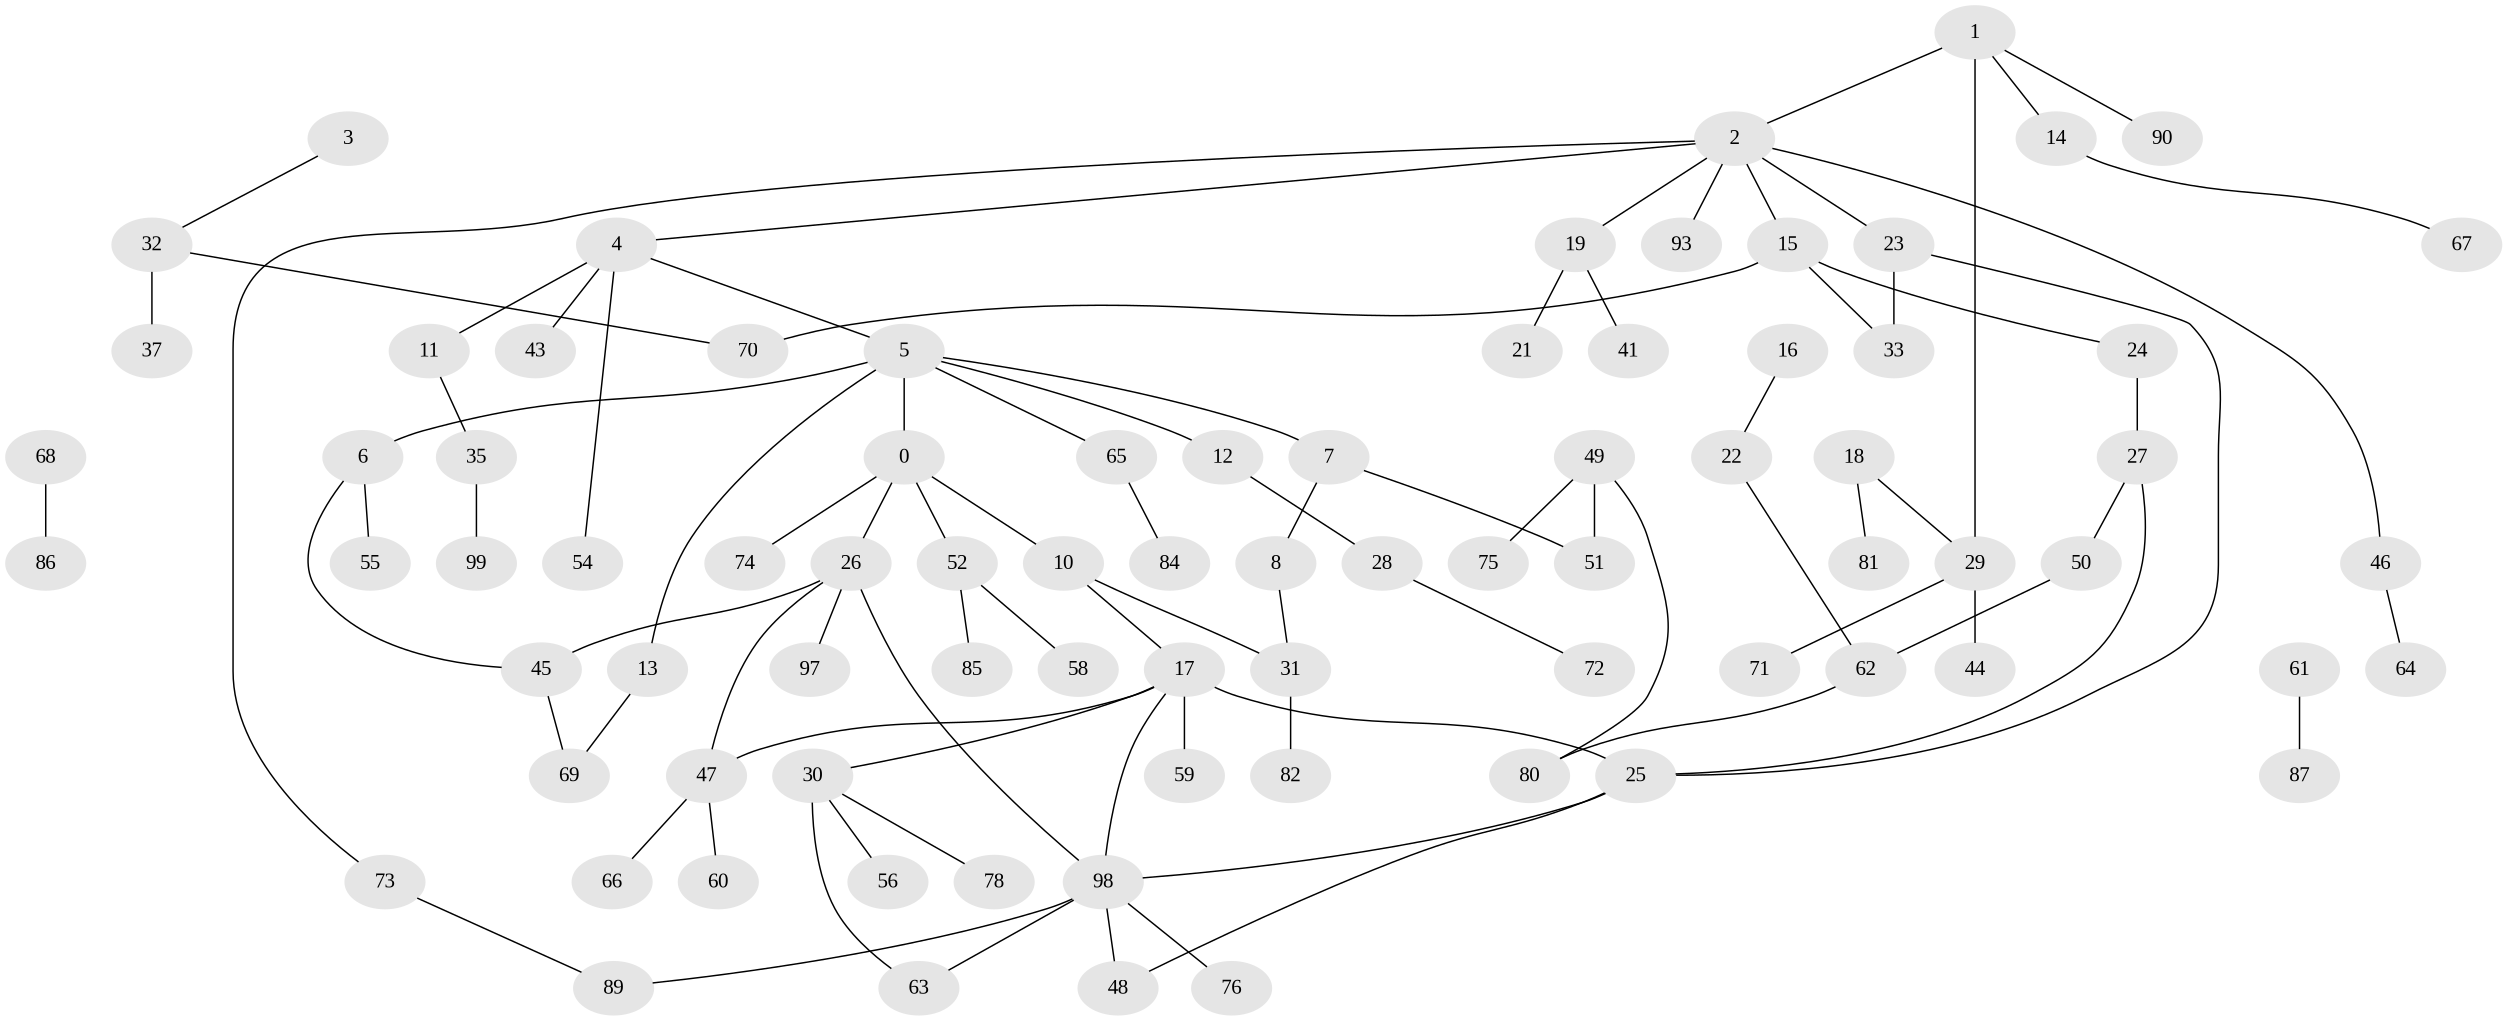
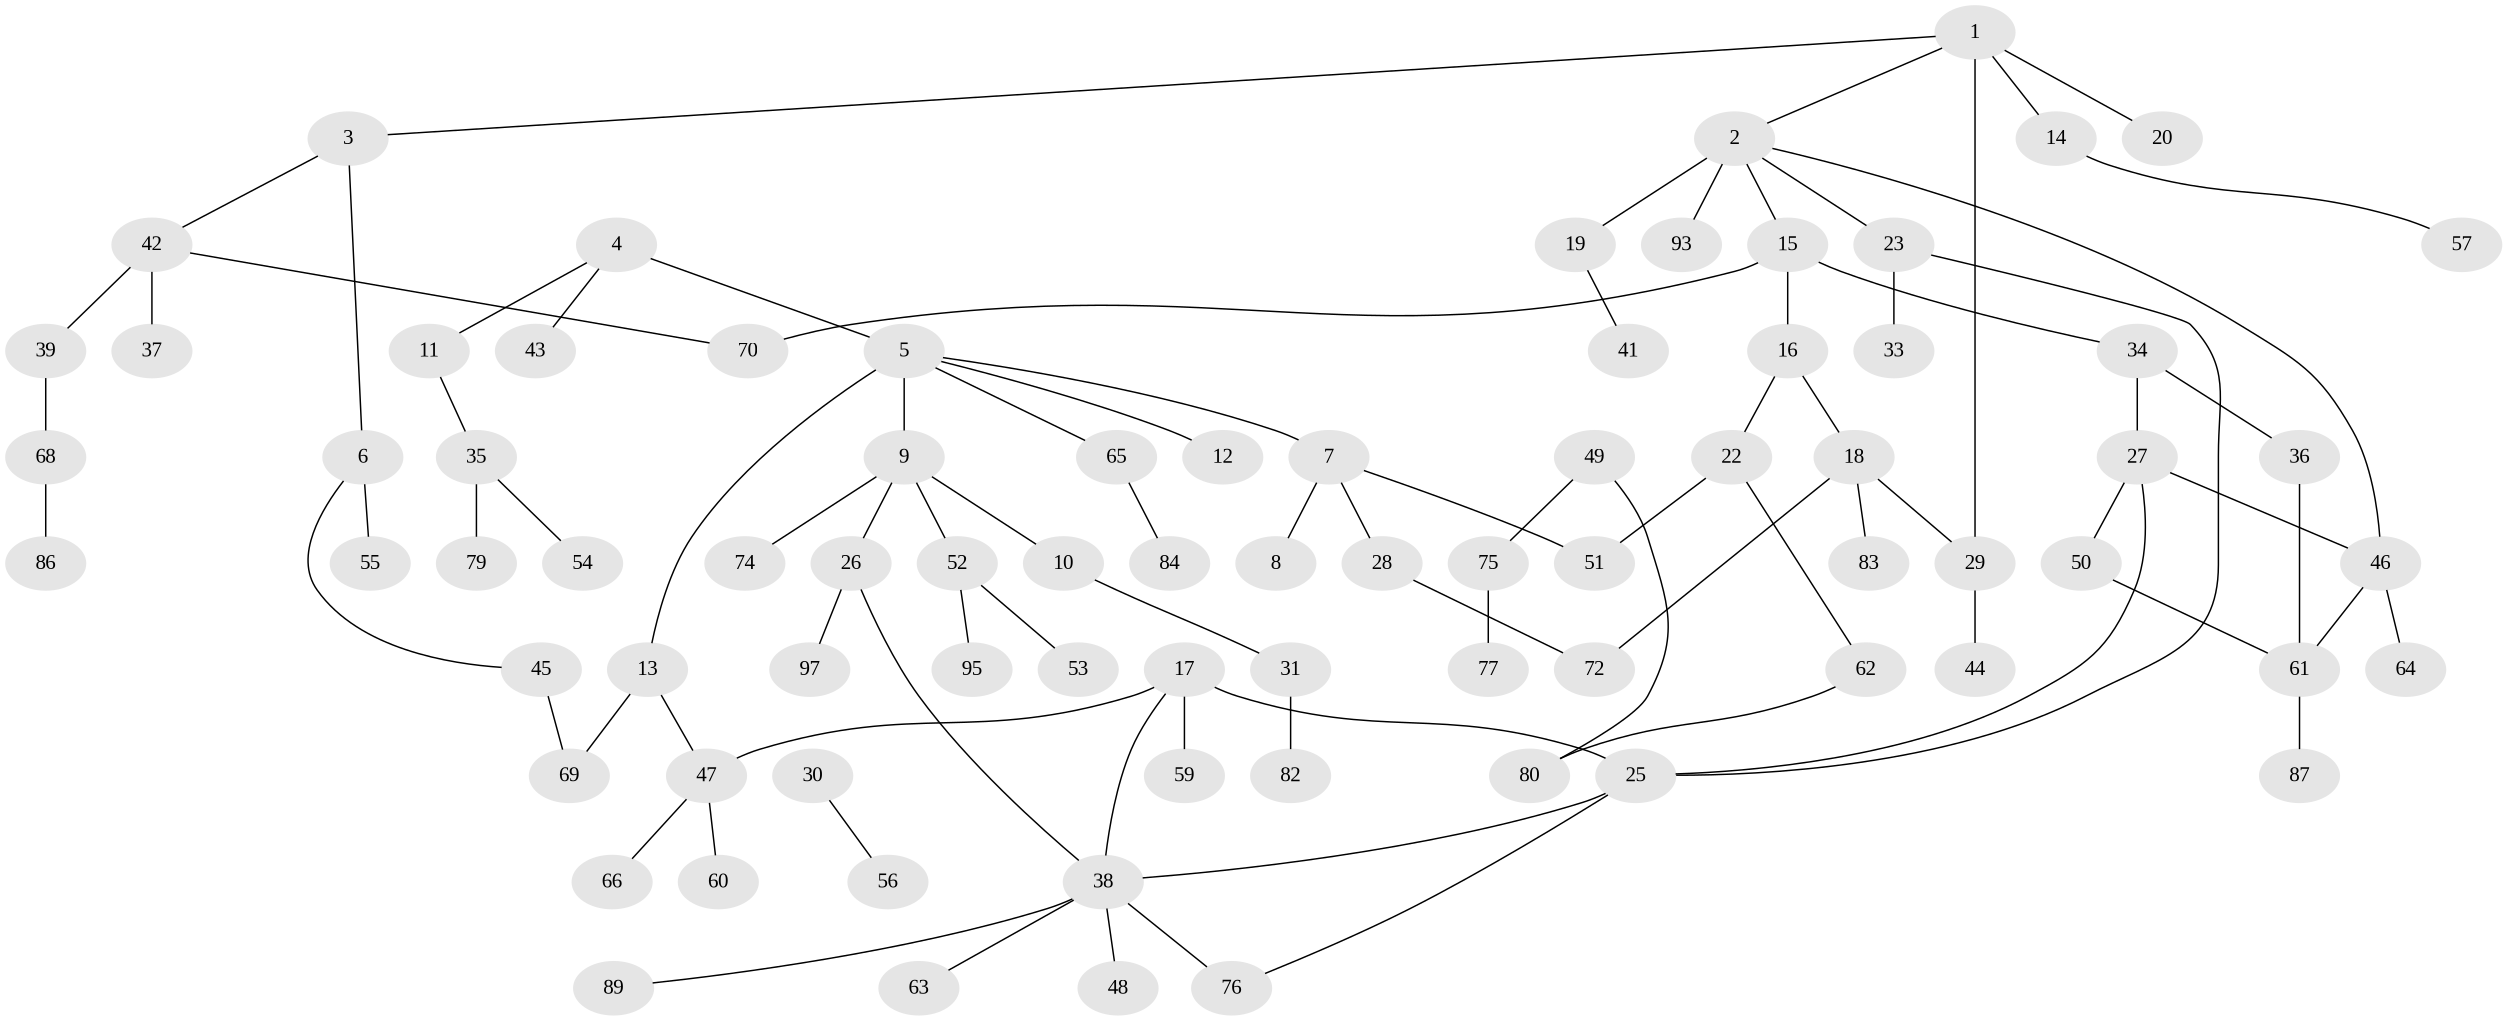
none -> (1162, 86)
(2162, 139) -> (2162, 139)
(1176, 192) -> none
(152, 245) -> (152, 245)
(2462, 245) -> (2462, 245)
(1841, 298) -> (1788, 298)
none -> (46, 351)
(1522, 351) -> none
(2137, 351) -> (2137, 351)
(630, 398) -> (355, 298)
none -> (1821, 404)
(599, 411) -> (529, 510)
(904, 457) -> (904, 457)
none -> (2300, 457)
(1295, 505) -> (1356, 510)
(1594, 510) -> (1663, 510)
none -> (2259, 510)
(476, 563) -> (476, 563)
none -> (1724, 563)
(1869, 563) -> (1869, 563)
(1283, 616) -> none
(696, 617) -> none
(1124, 617) -> none
none -> (2340, 617)
(1966, 620) -> (2190, 617)
(750, 654) -> (677, 723)
(972, 670) -> (972, 670)
(1078, 670) -> (1078, 670)
none -> (1488, 670)
(1760, 670) -> none
(1004, 734) -> none
(1372, 870) -> (1441, 893)
(385, 882) -> none
(994, 882) -> none
(1103, 882) -> (1103, 882)
(829, 897) -> none
